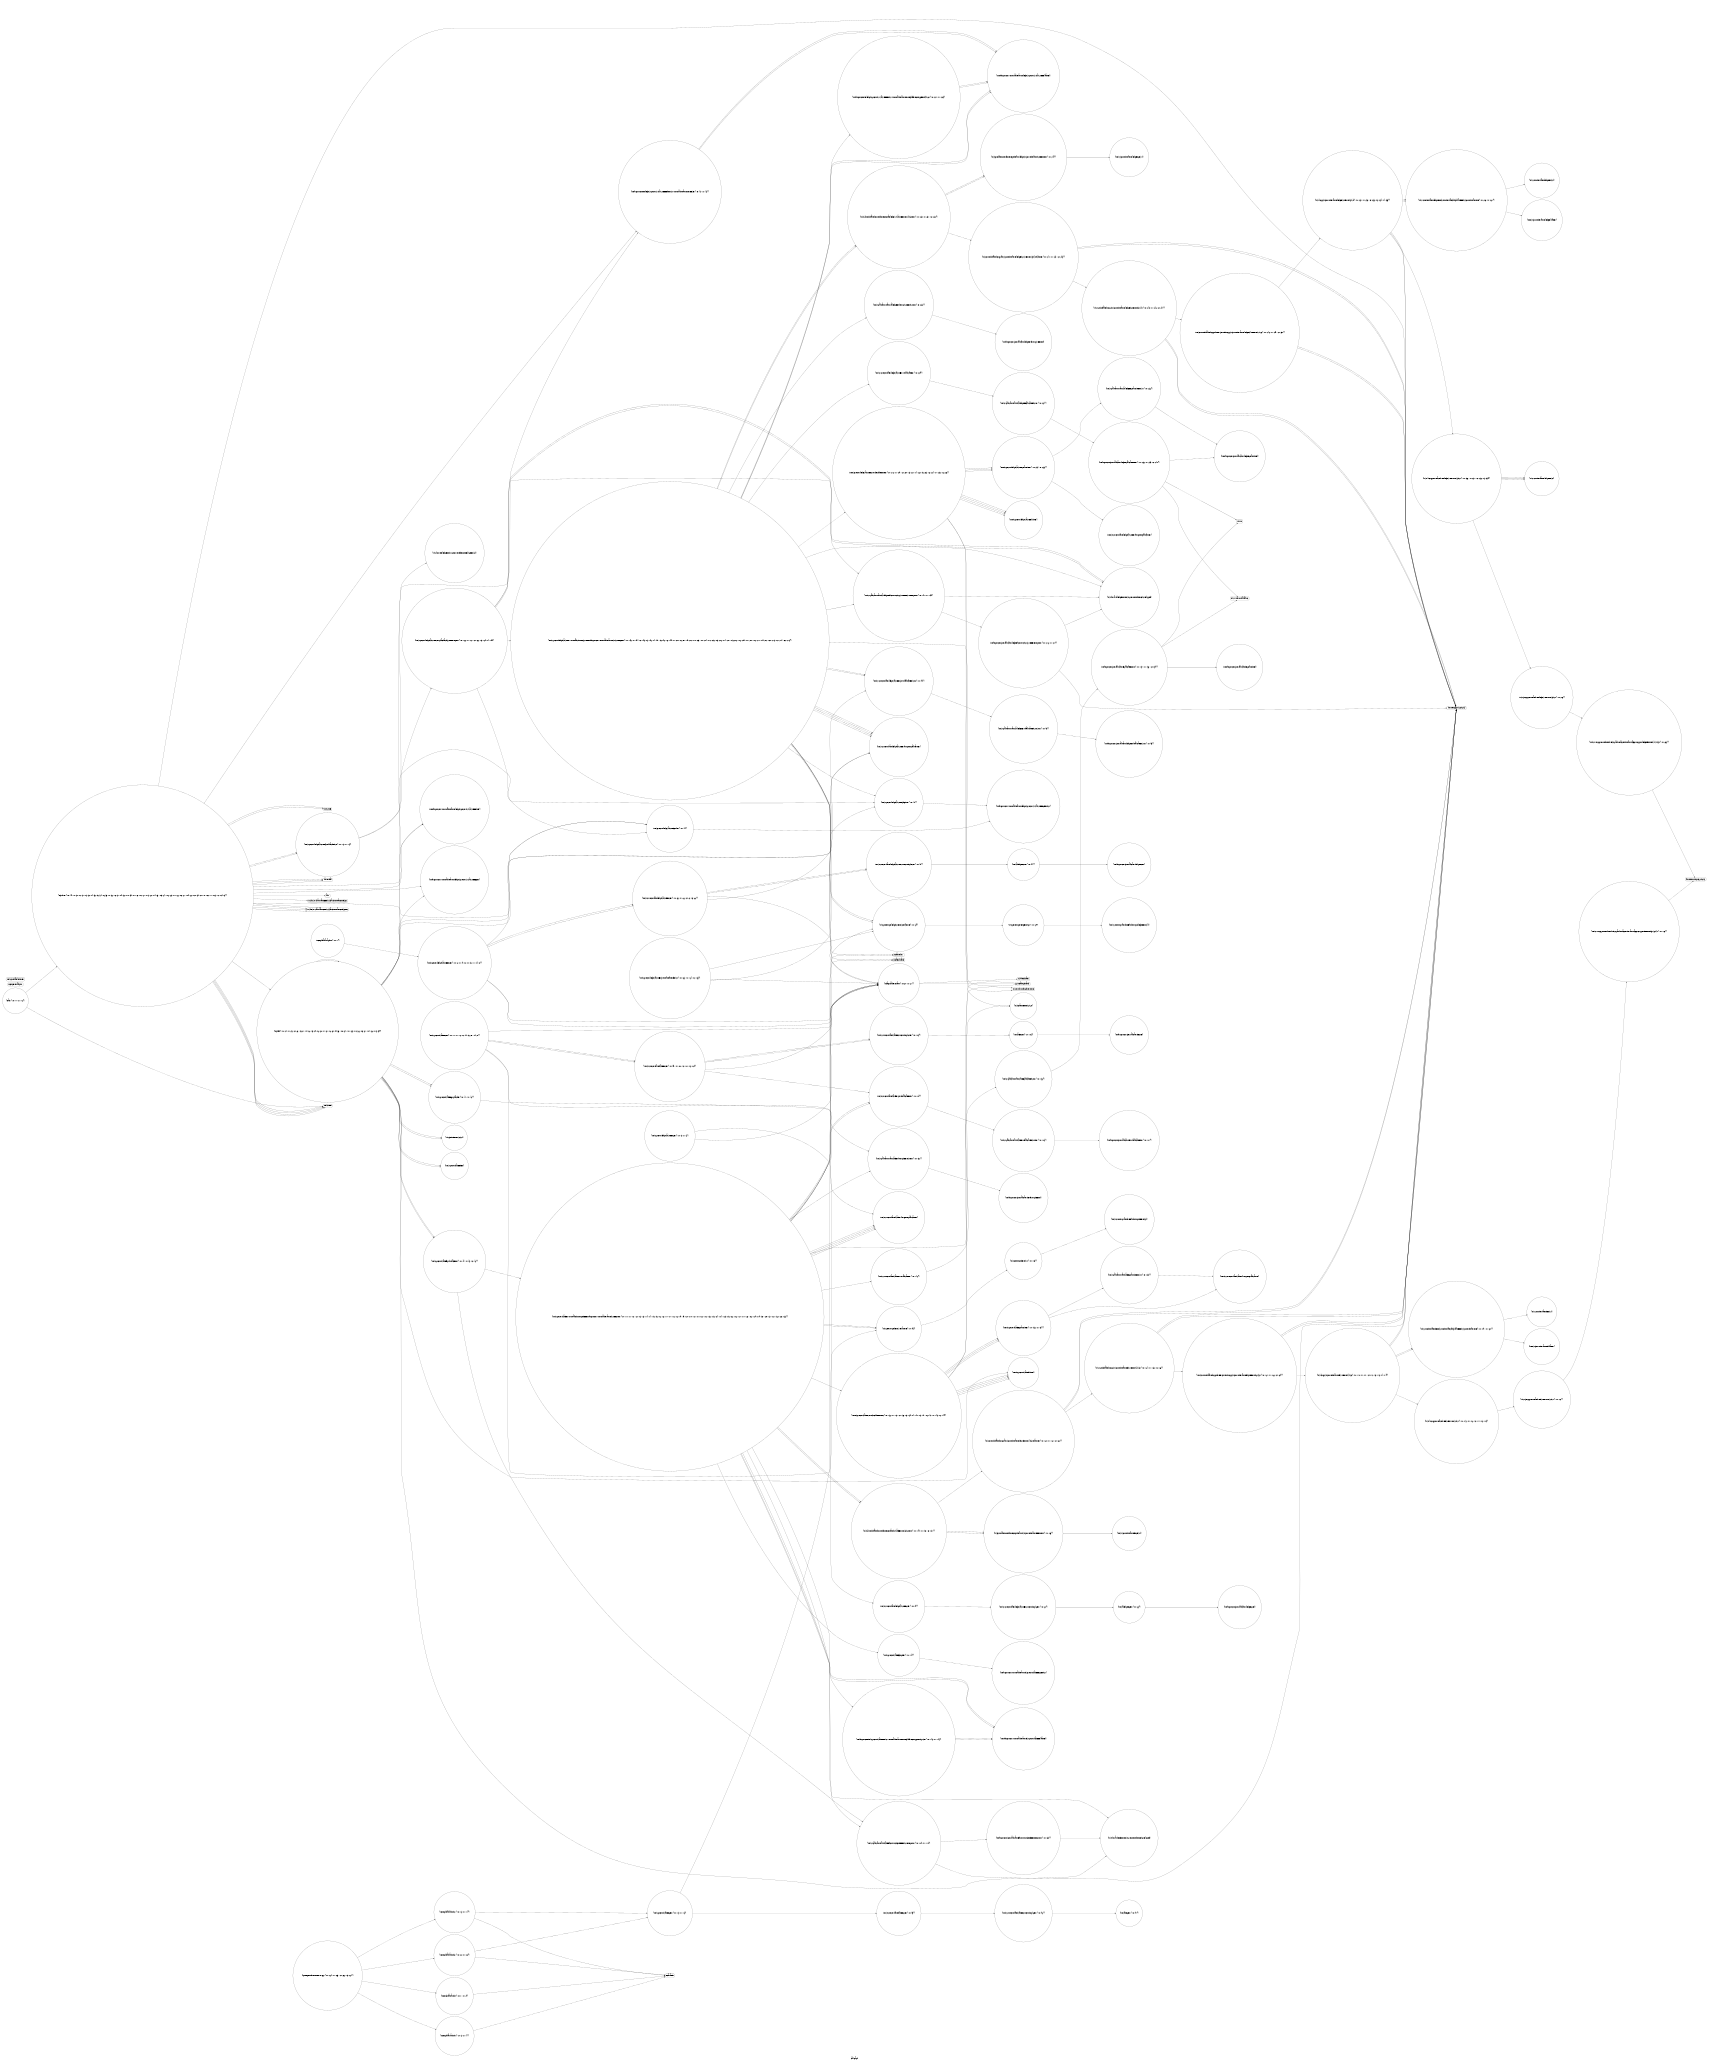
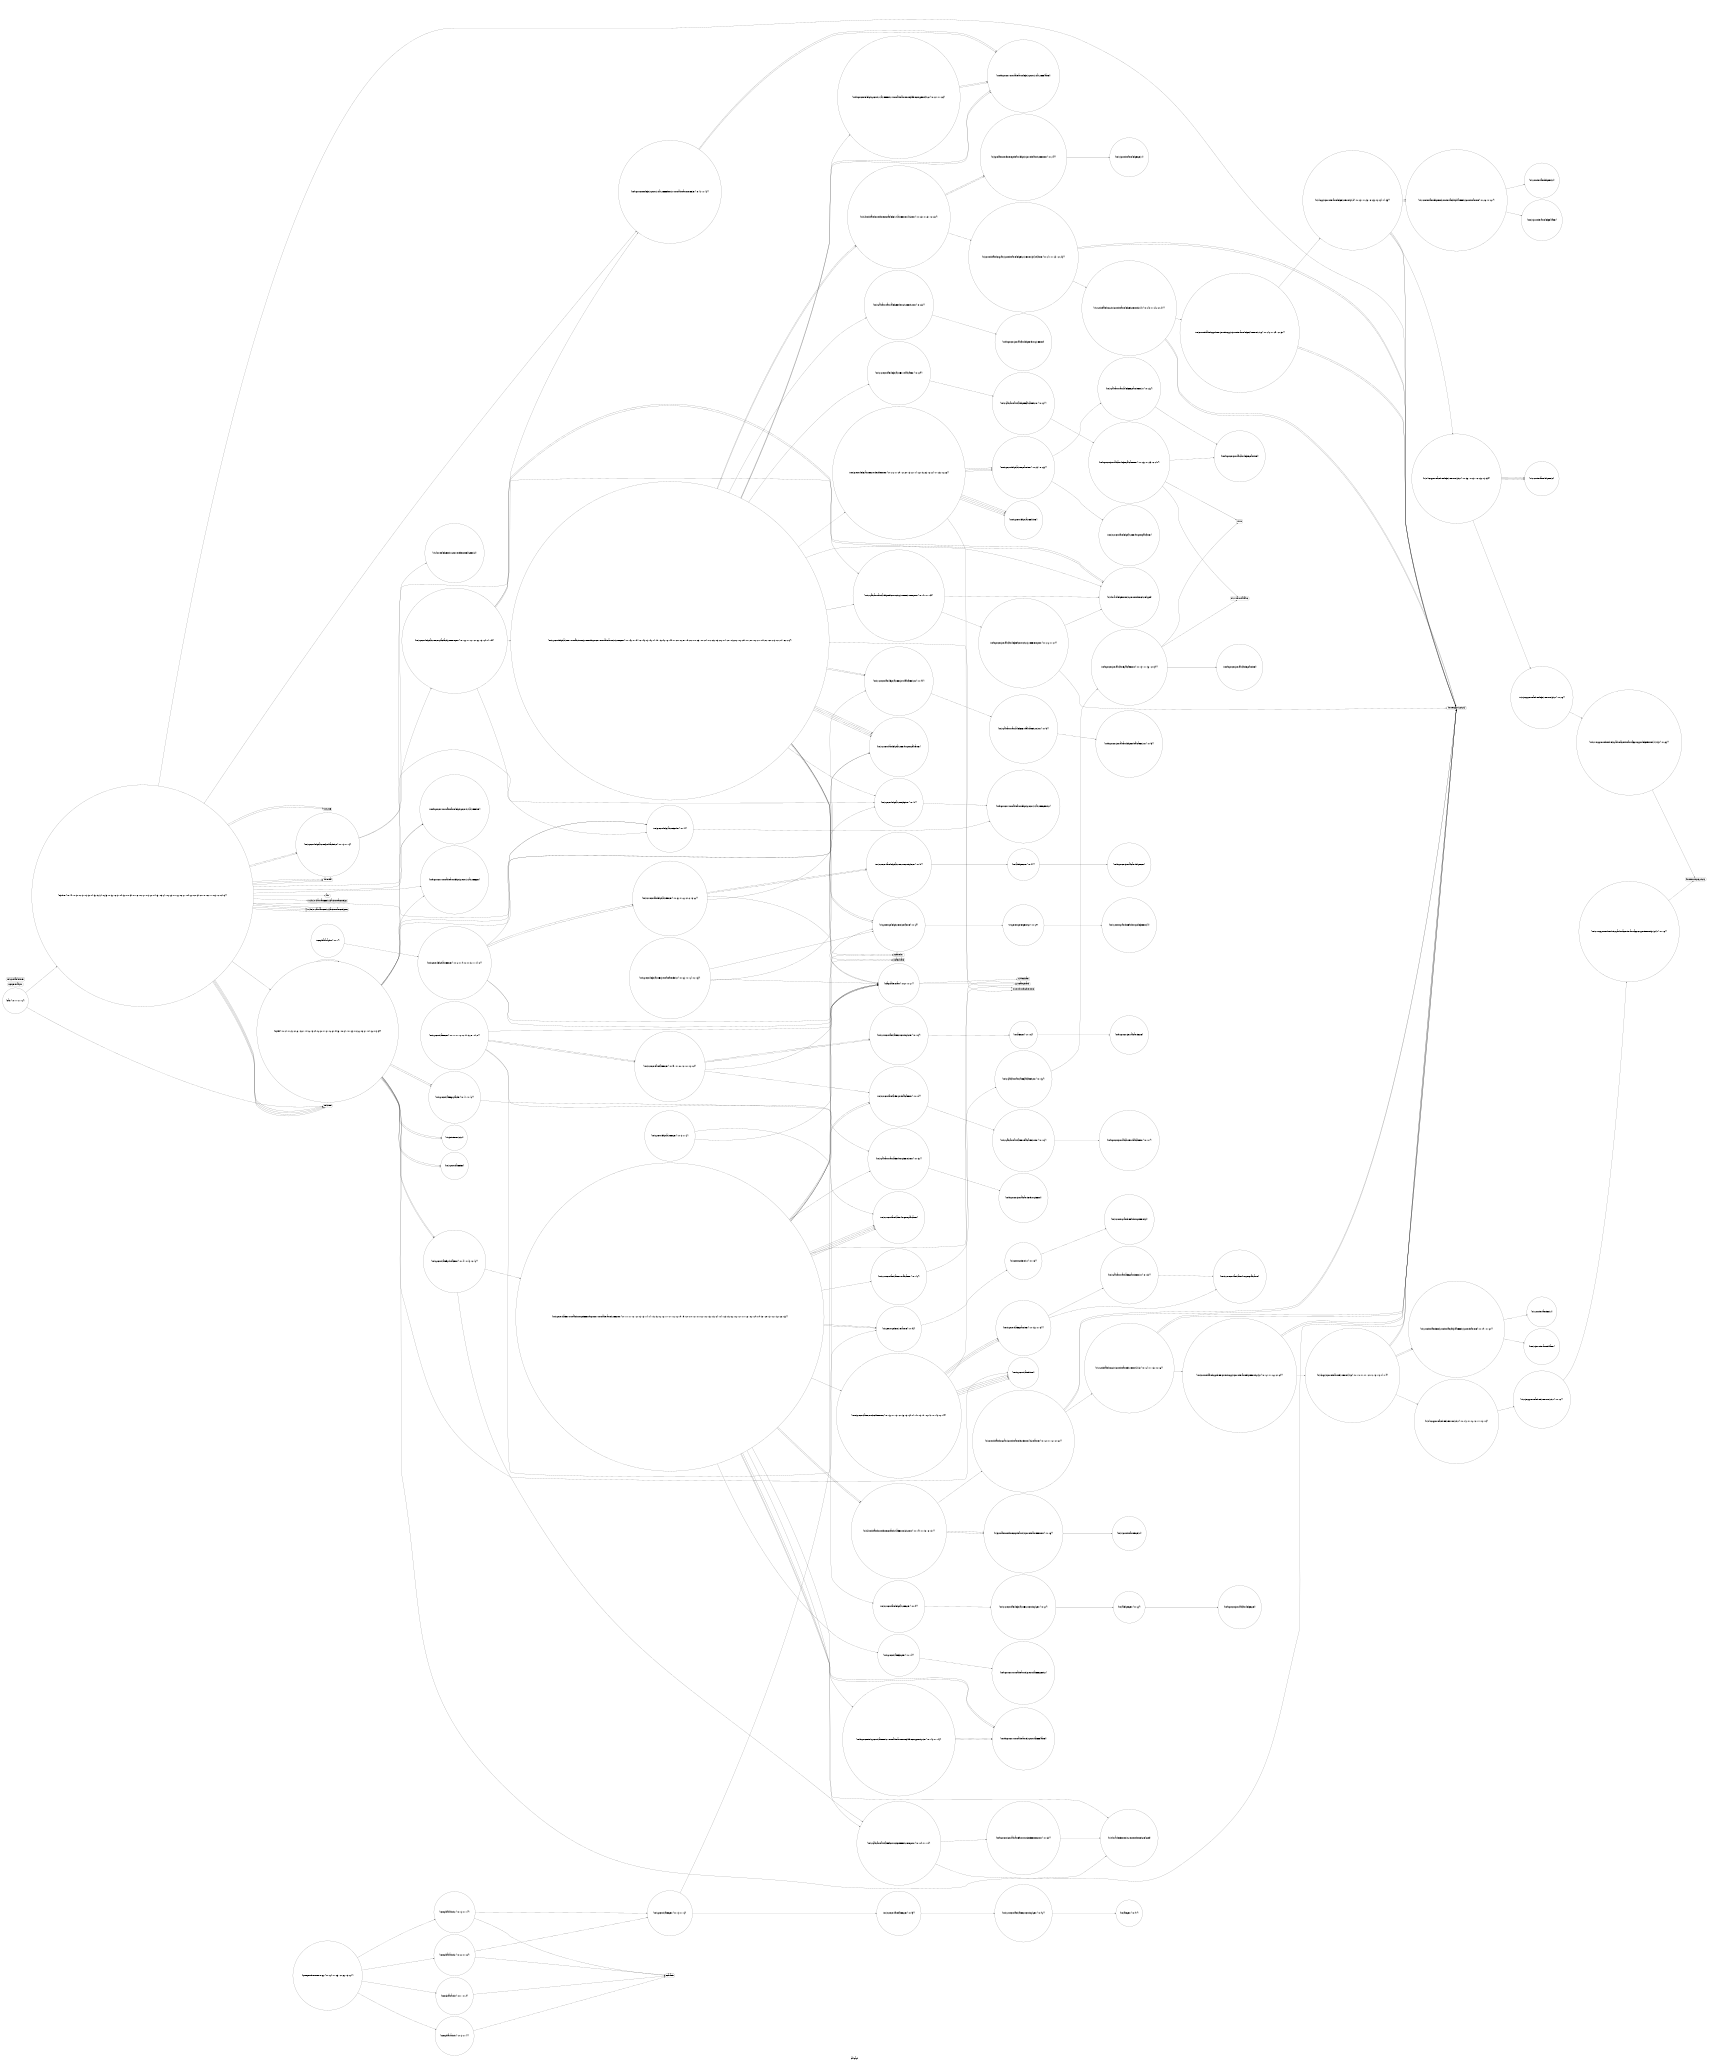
(1023, 1006) -> none
